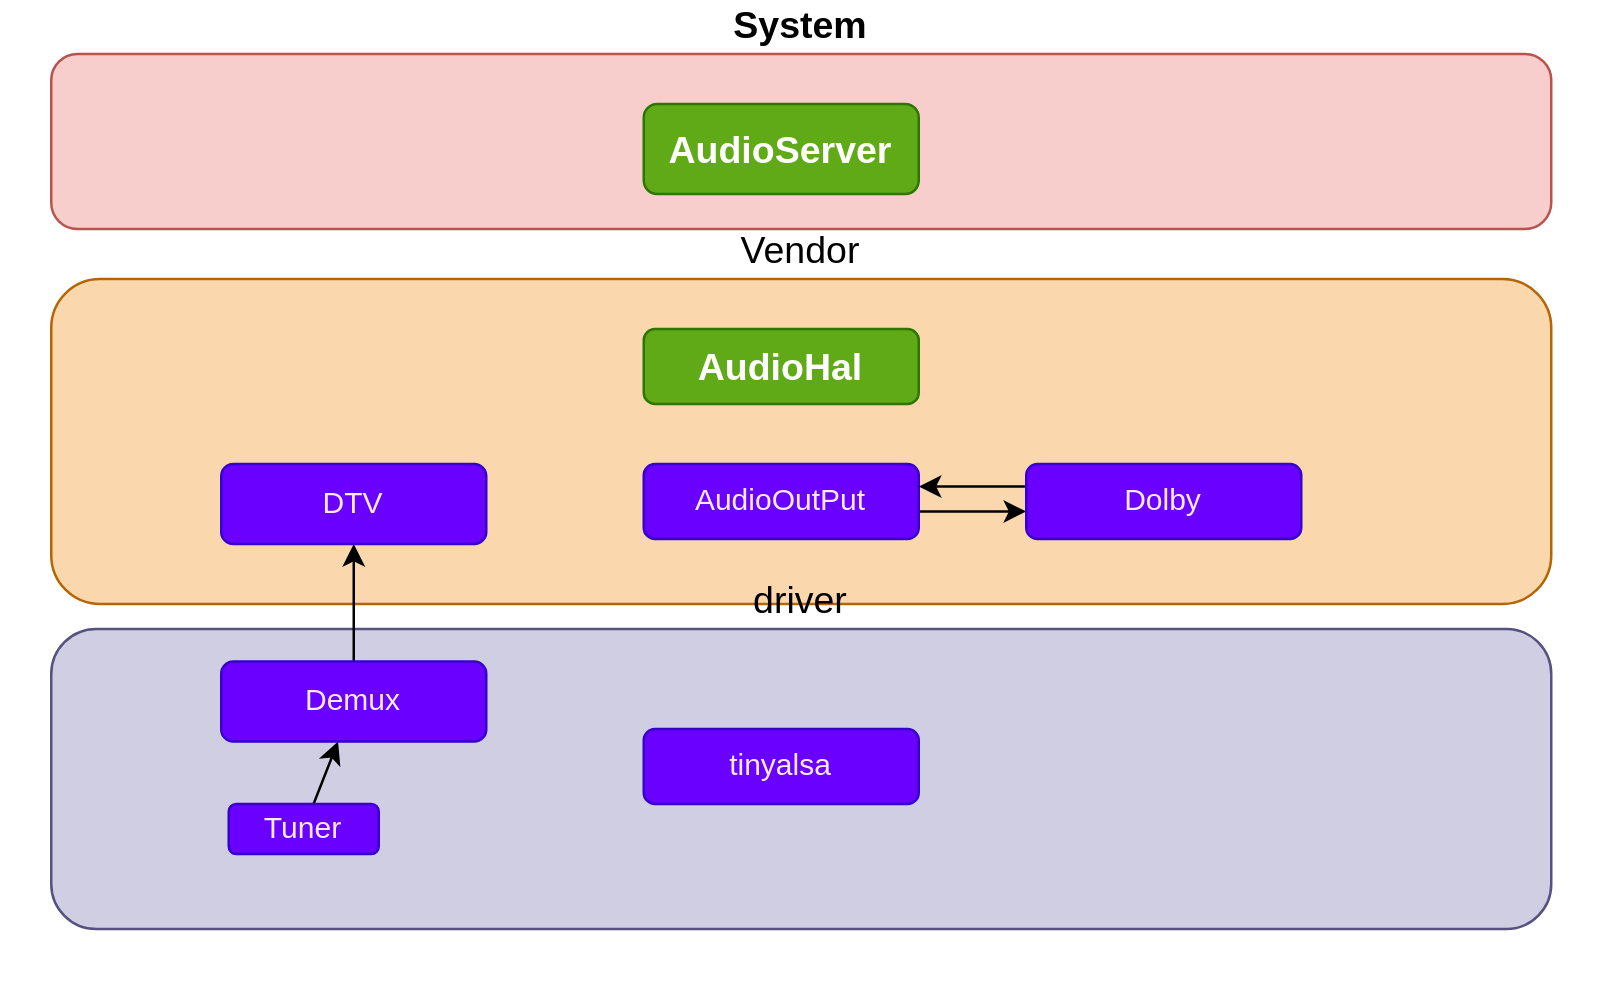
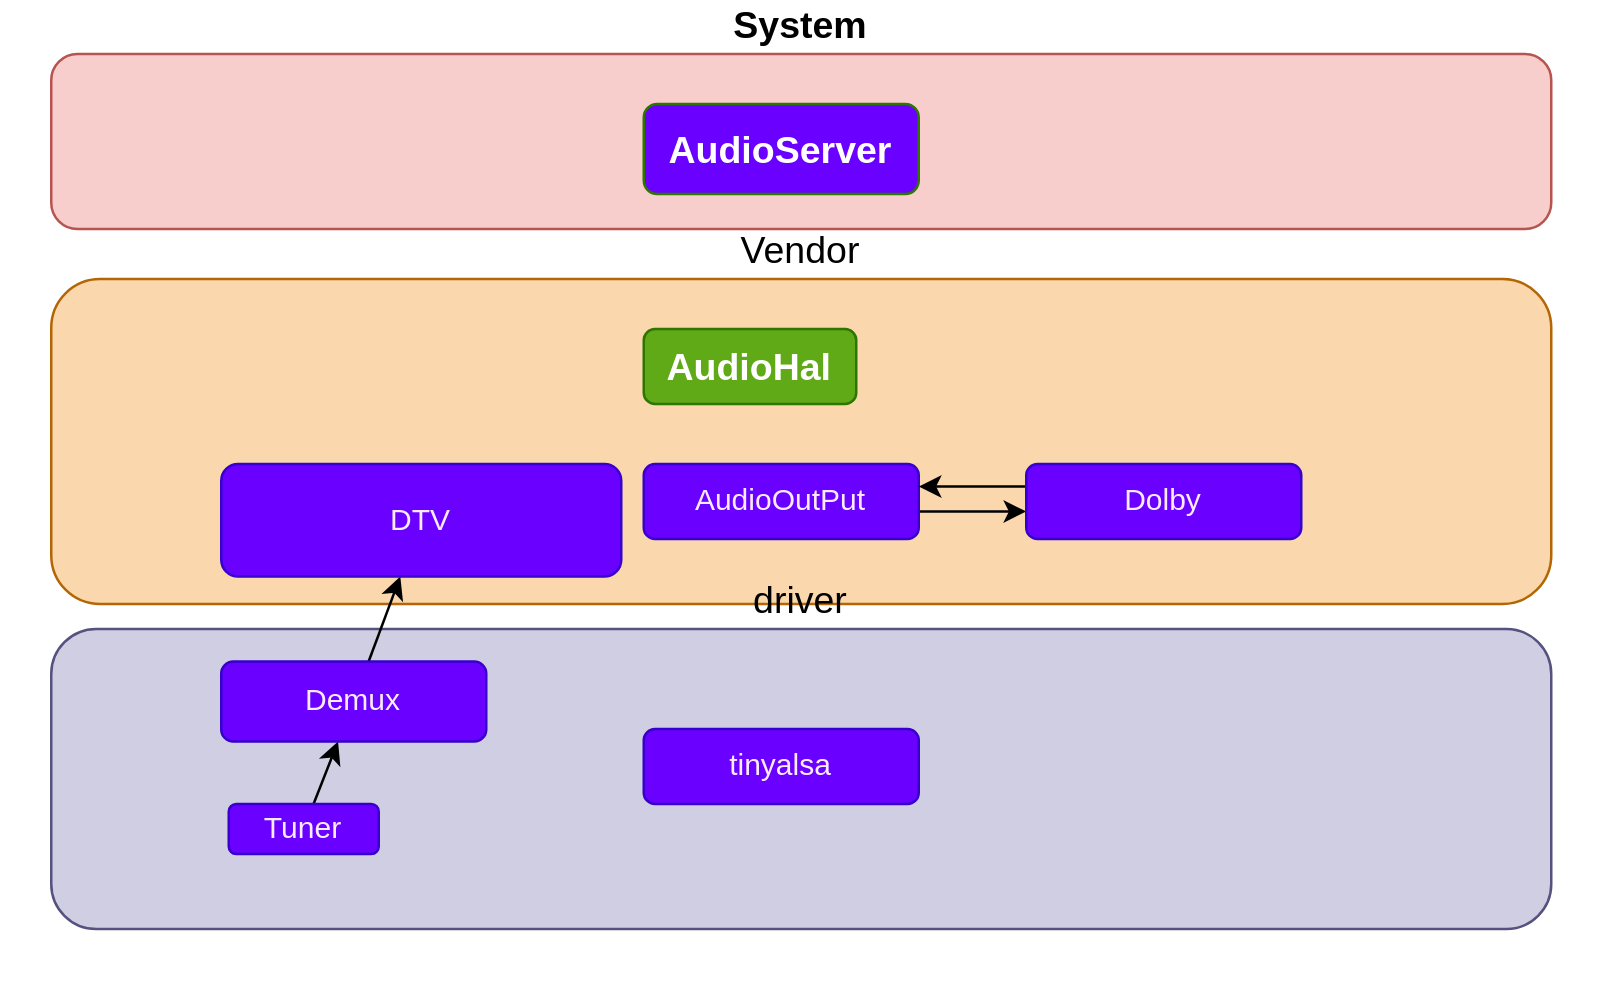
(781, 149) -> (781, 149)
(781, 366) -> (750, 366)
(354, 504) -> (421, 520)
